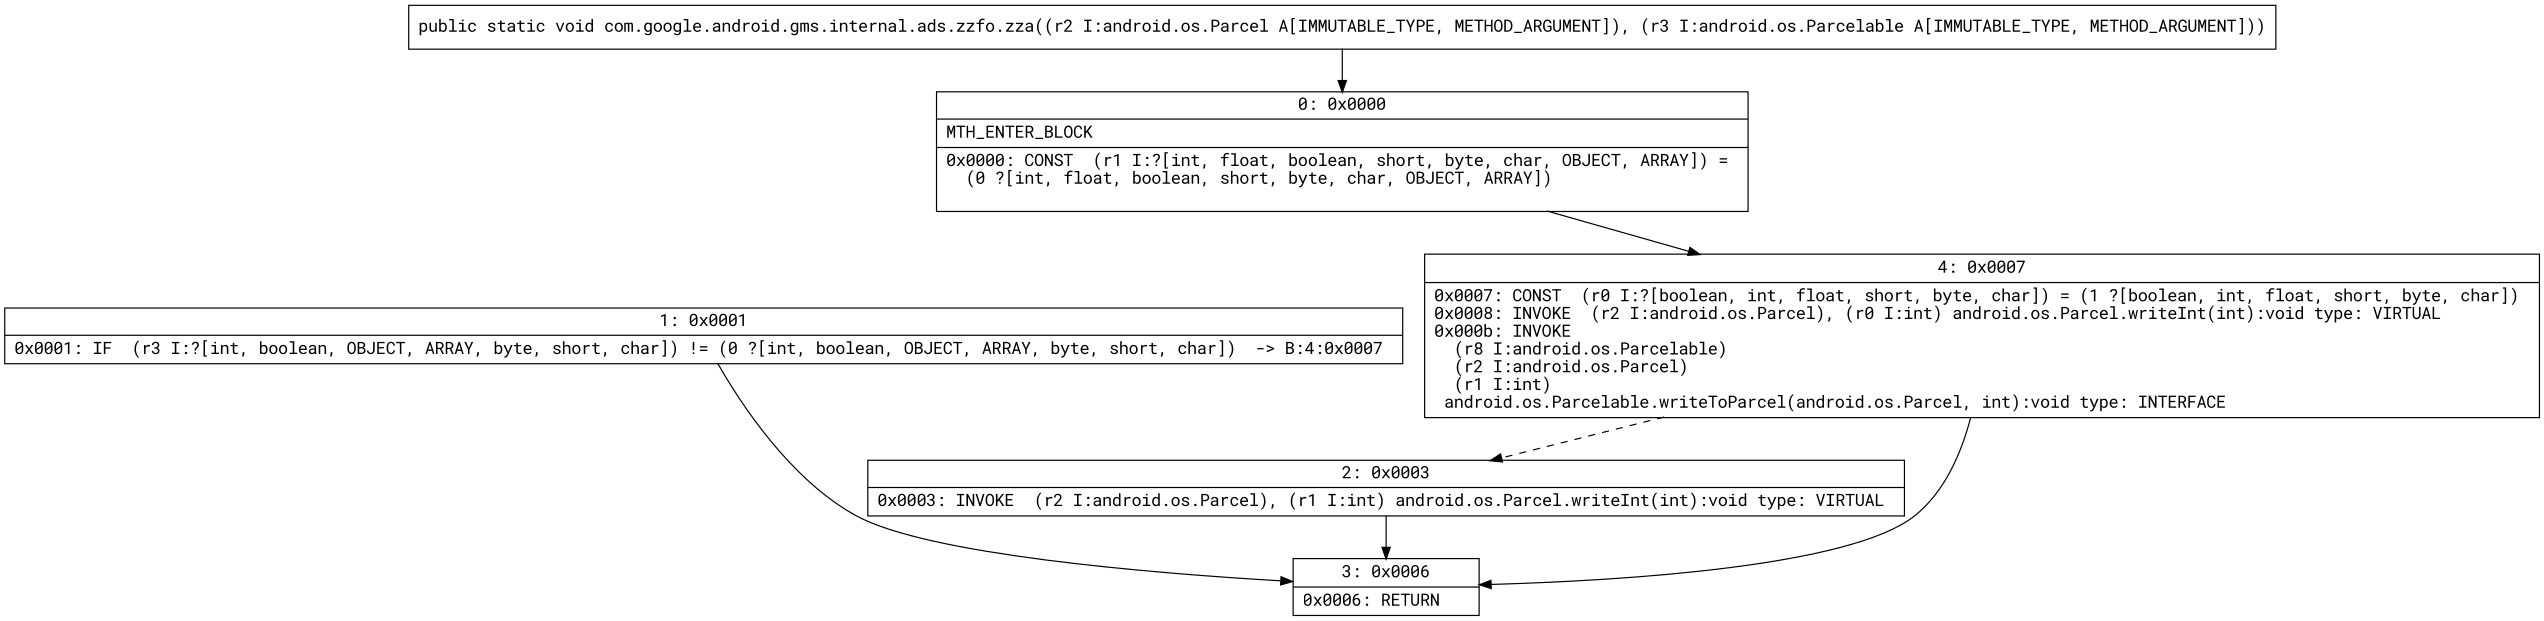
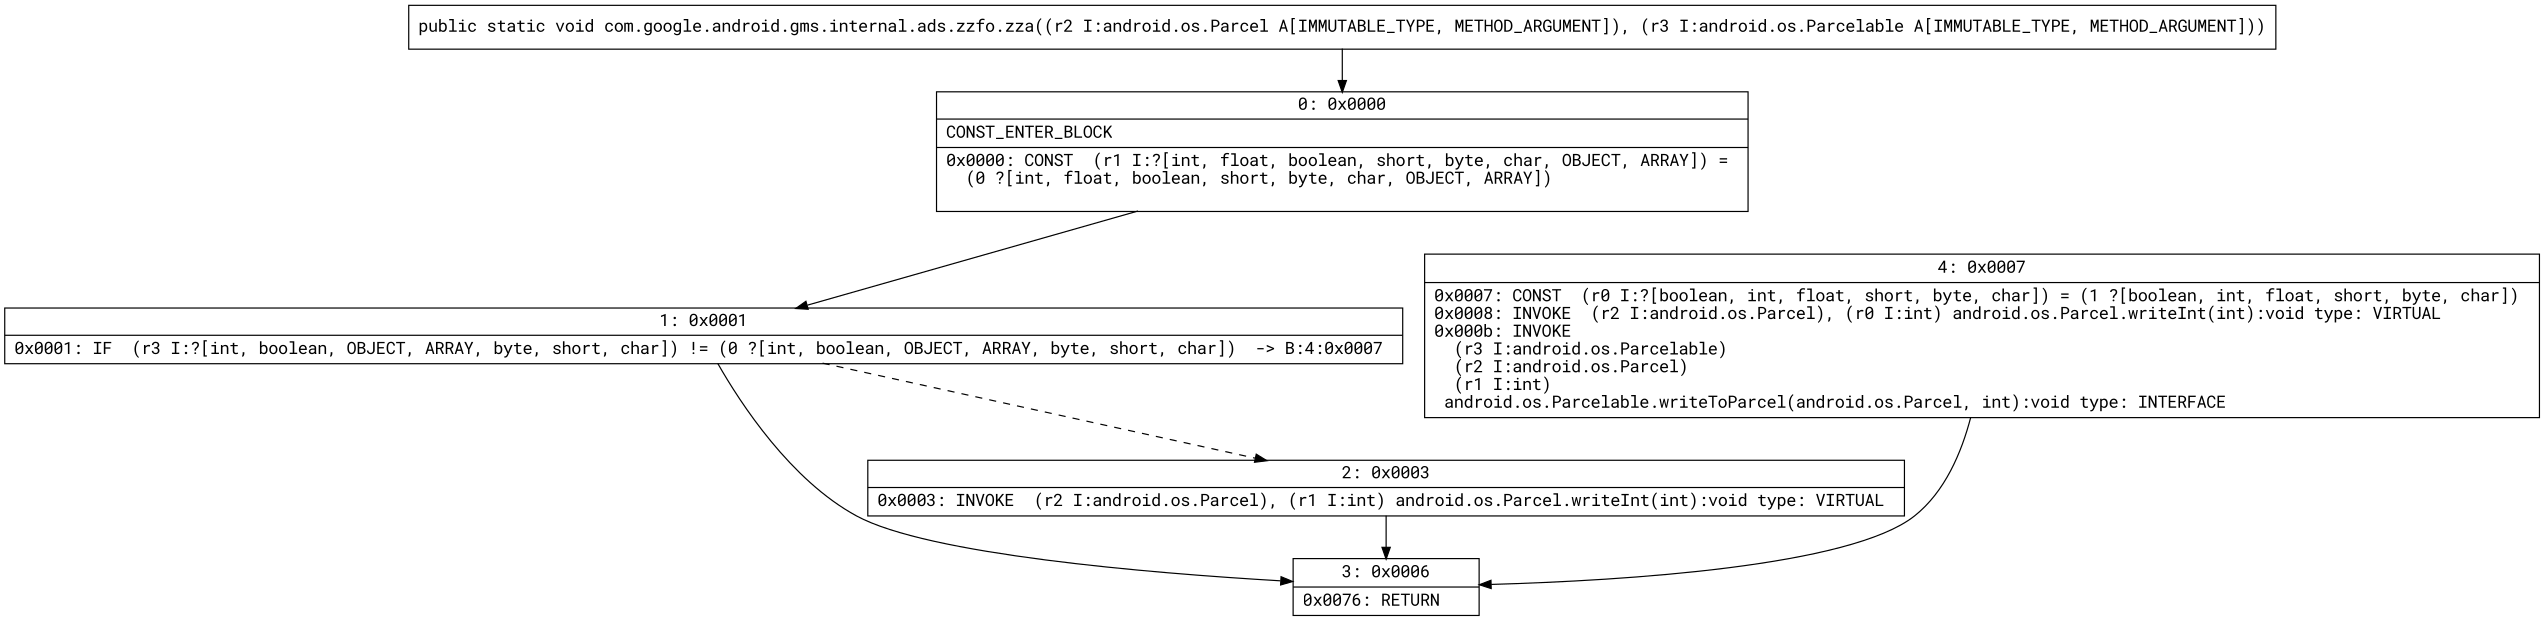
(1019, 133) -> (1030, 133)
(1618, 231) -> (973, 258)
(1581, 349) -> (1581, 349)
(1583, 437) -> (1039, 411)
(1386, 601) -> (1386, 601)
